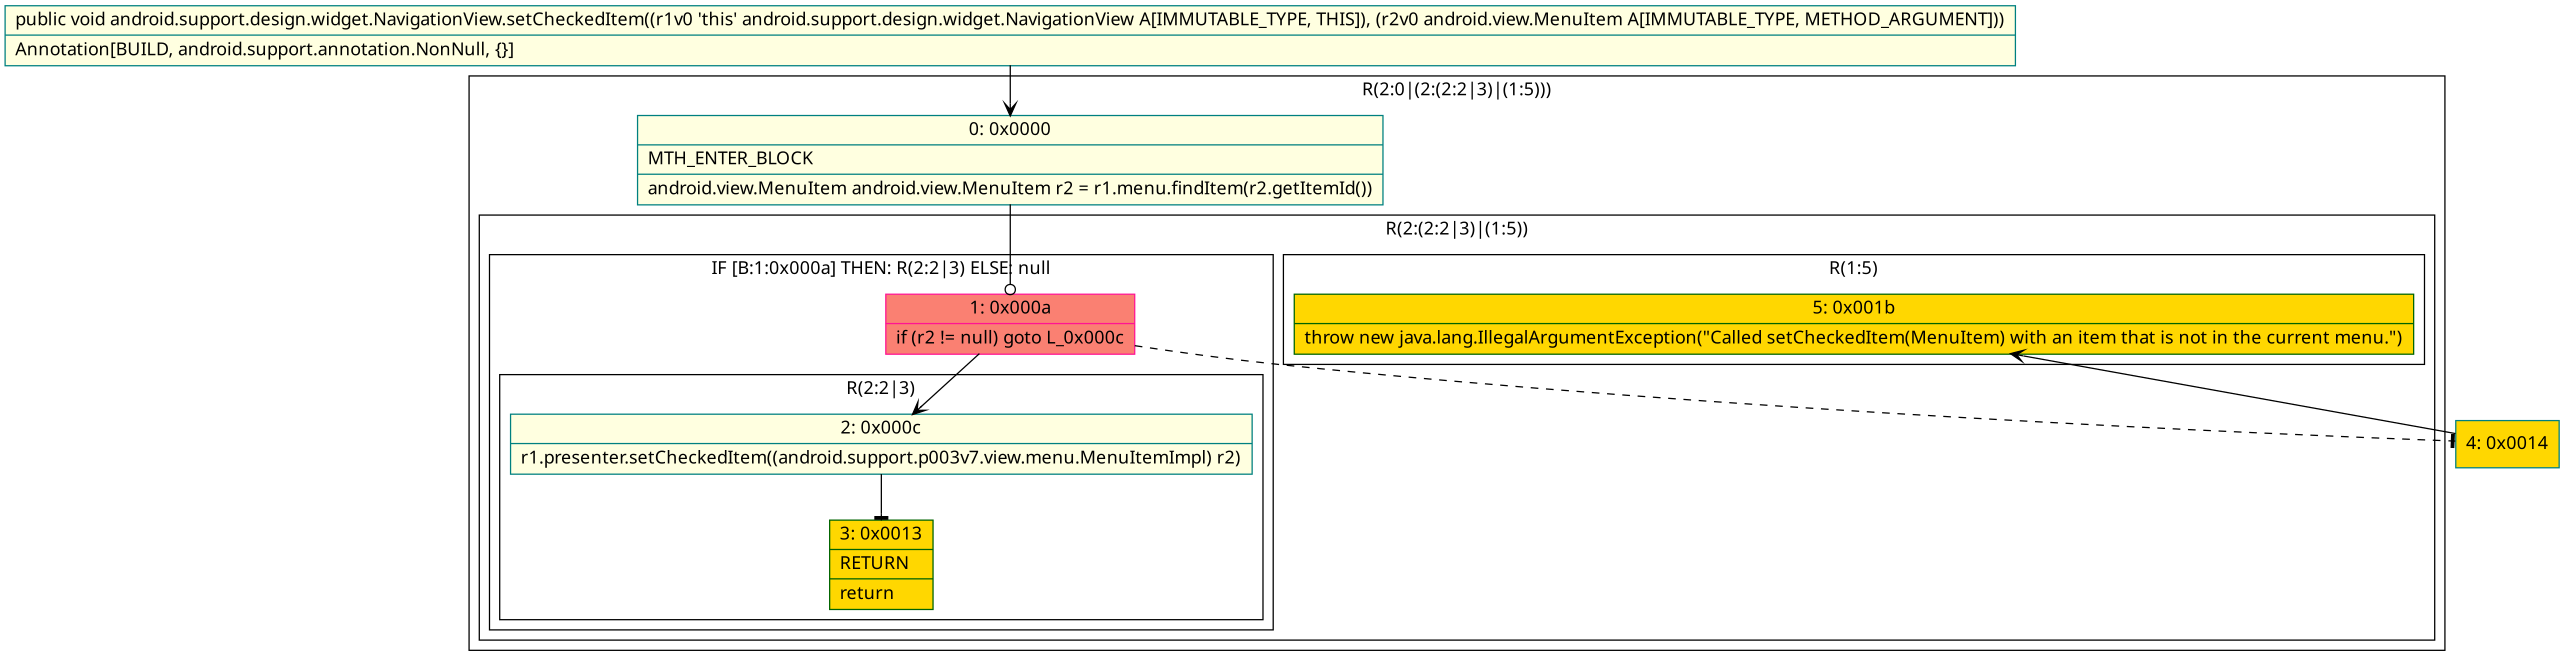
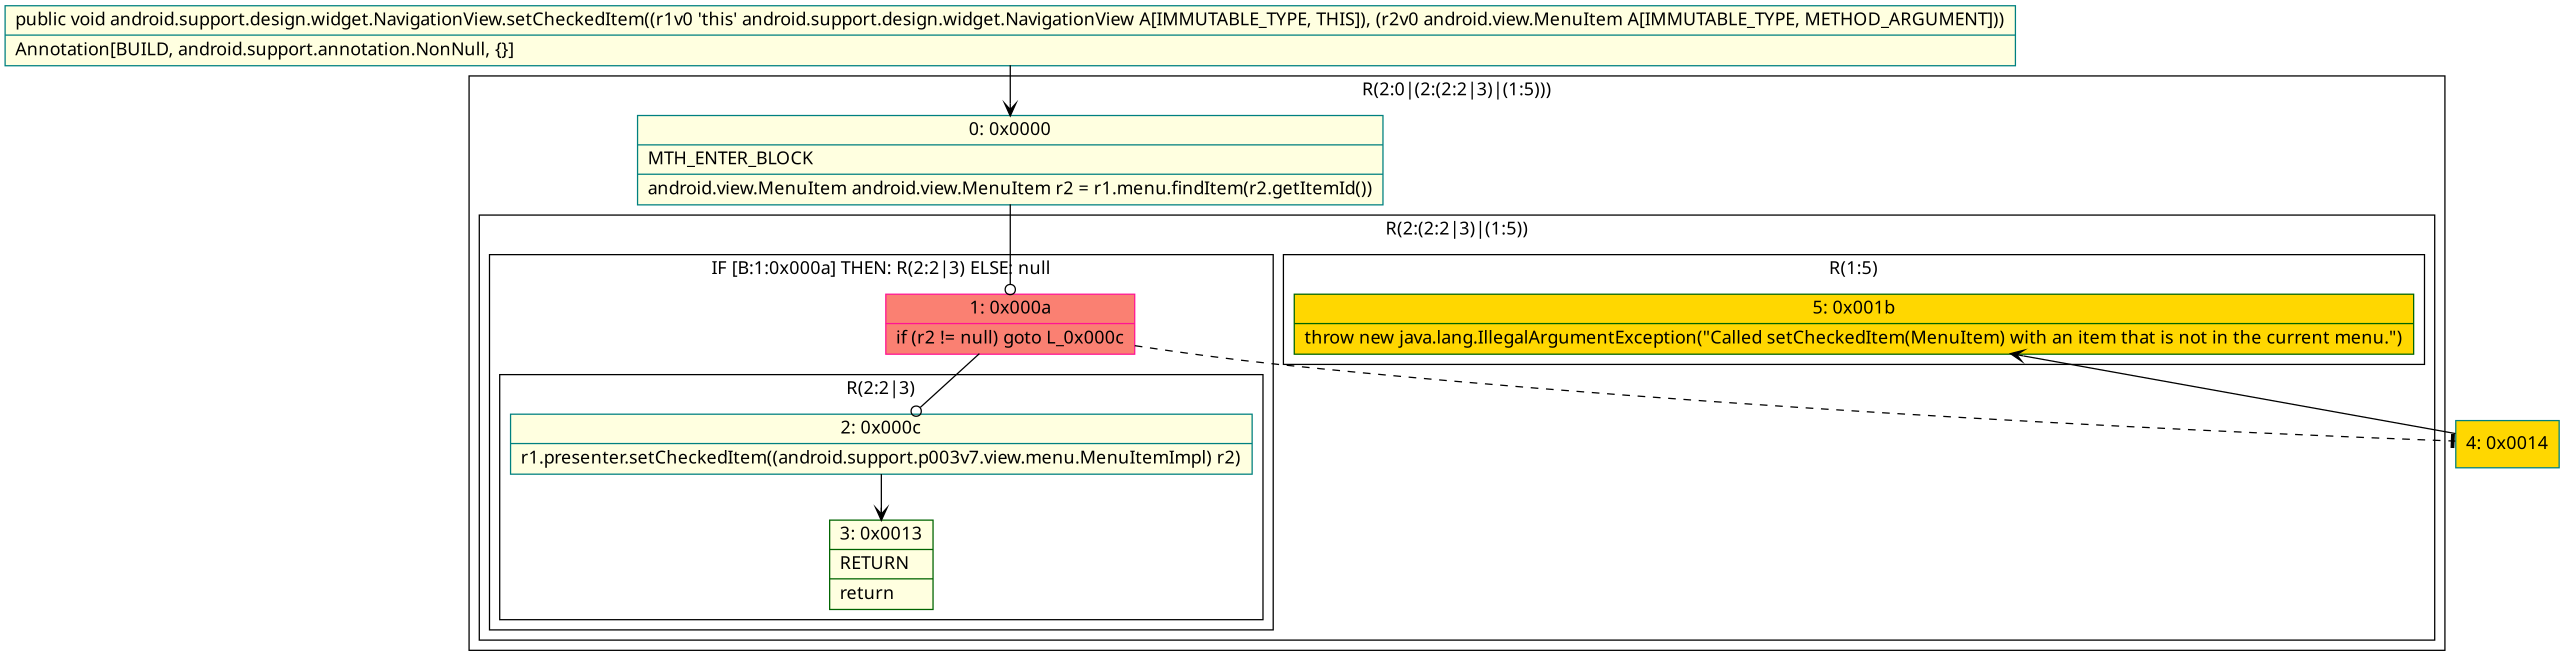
(947, 383) -> (947, 383)
(881, 494) -> (881, 494)
(881, 565) -> (881, 565)
